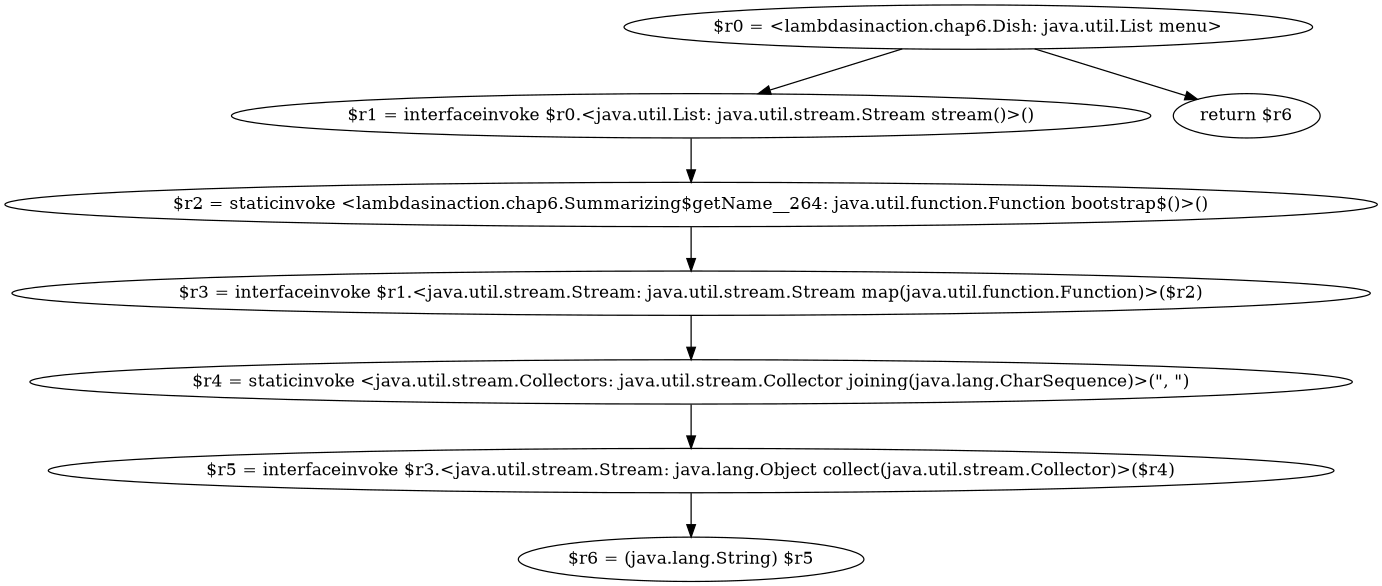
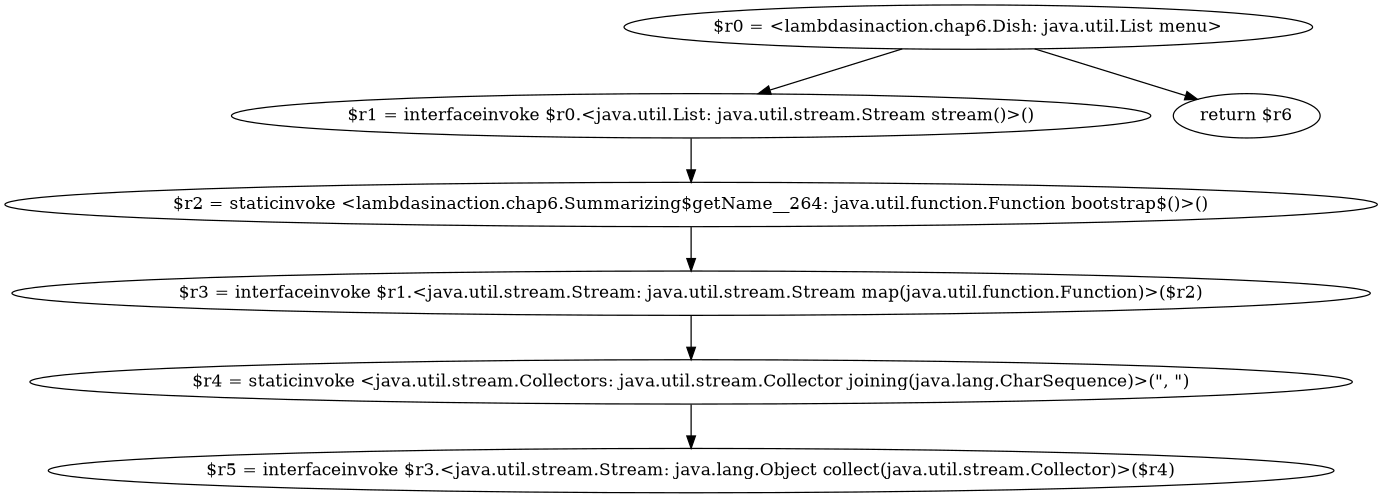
(691, 559) -> none
